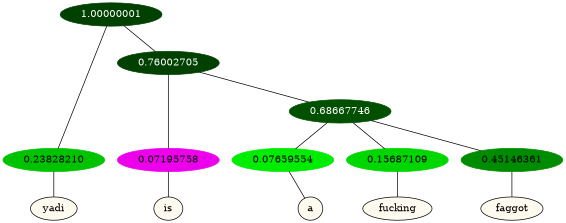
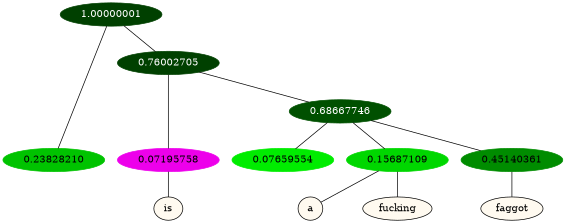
(512, 160) -> (512, 160)
(297, 185) -> (350, 187)
(54, 209) -> none
